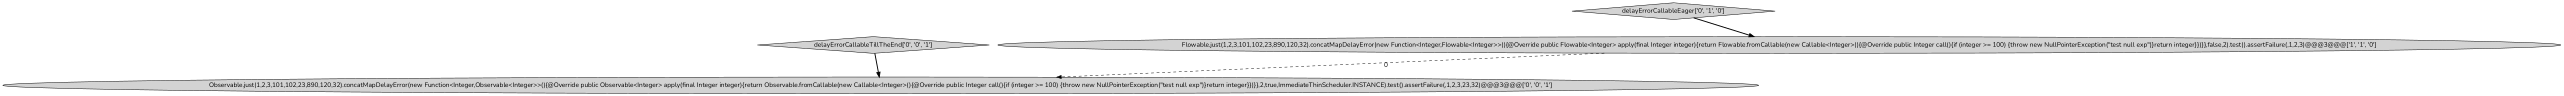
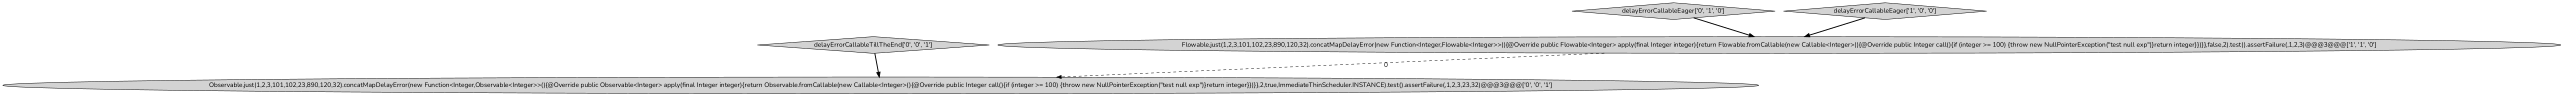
none -> (1885, 11)
